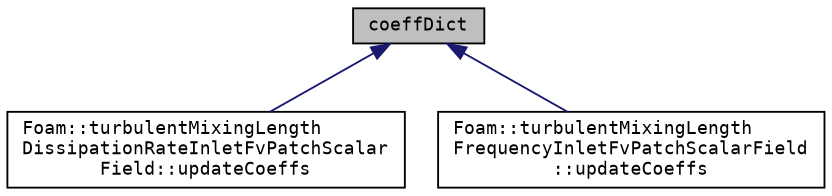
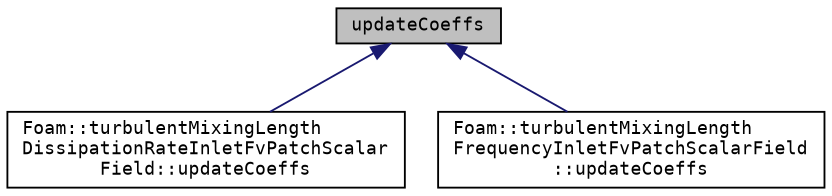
(419, 26) -> (419, 26)
